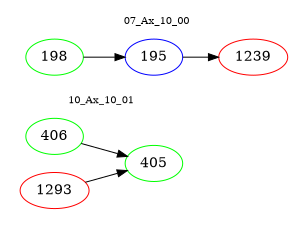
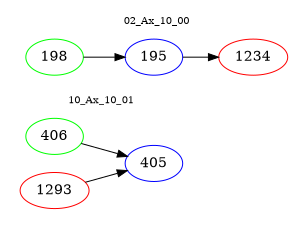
(157, 22) -> (157, 22)
(253, 57) -> (253, 57)
(154, 163) -> (154, 163)
